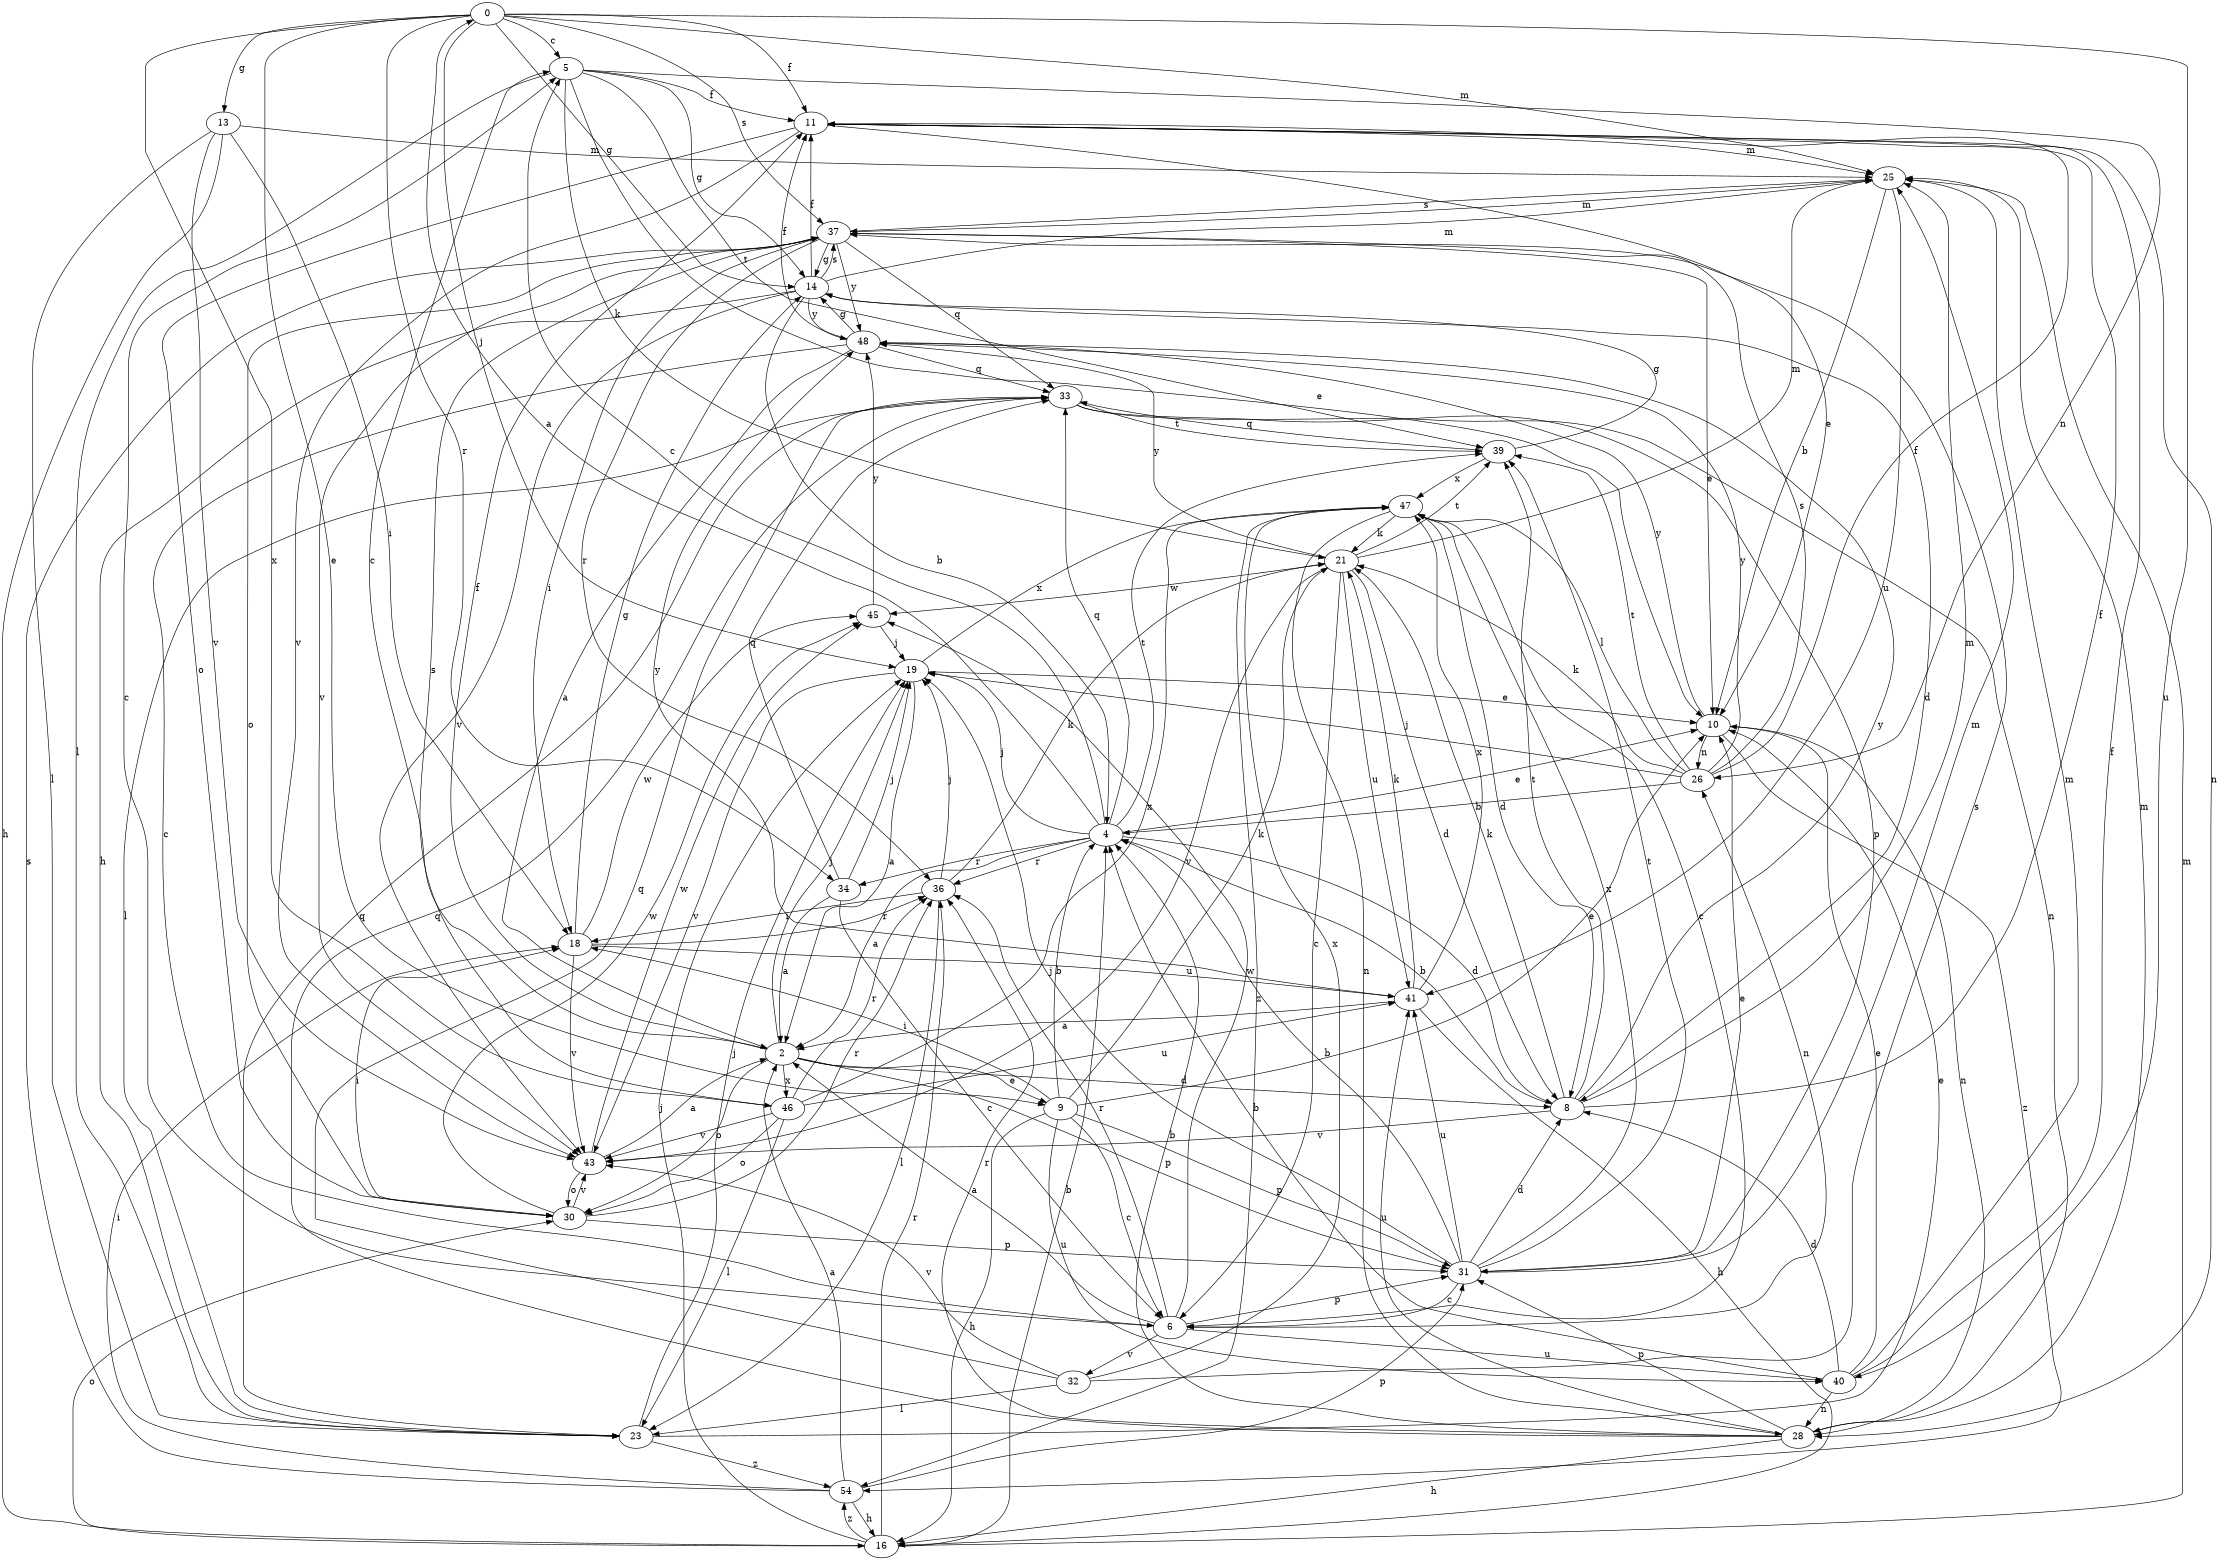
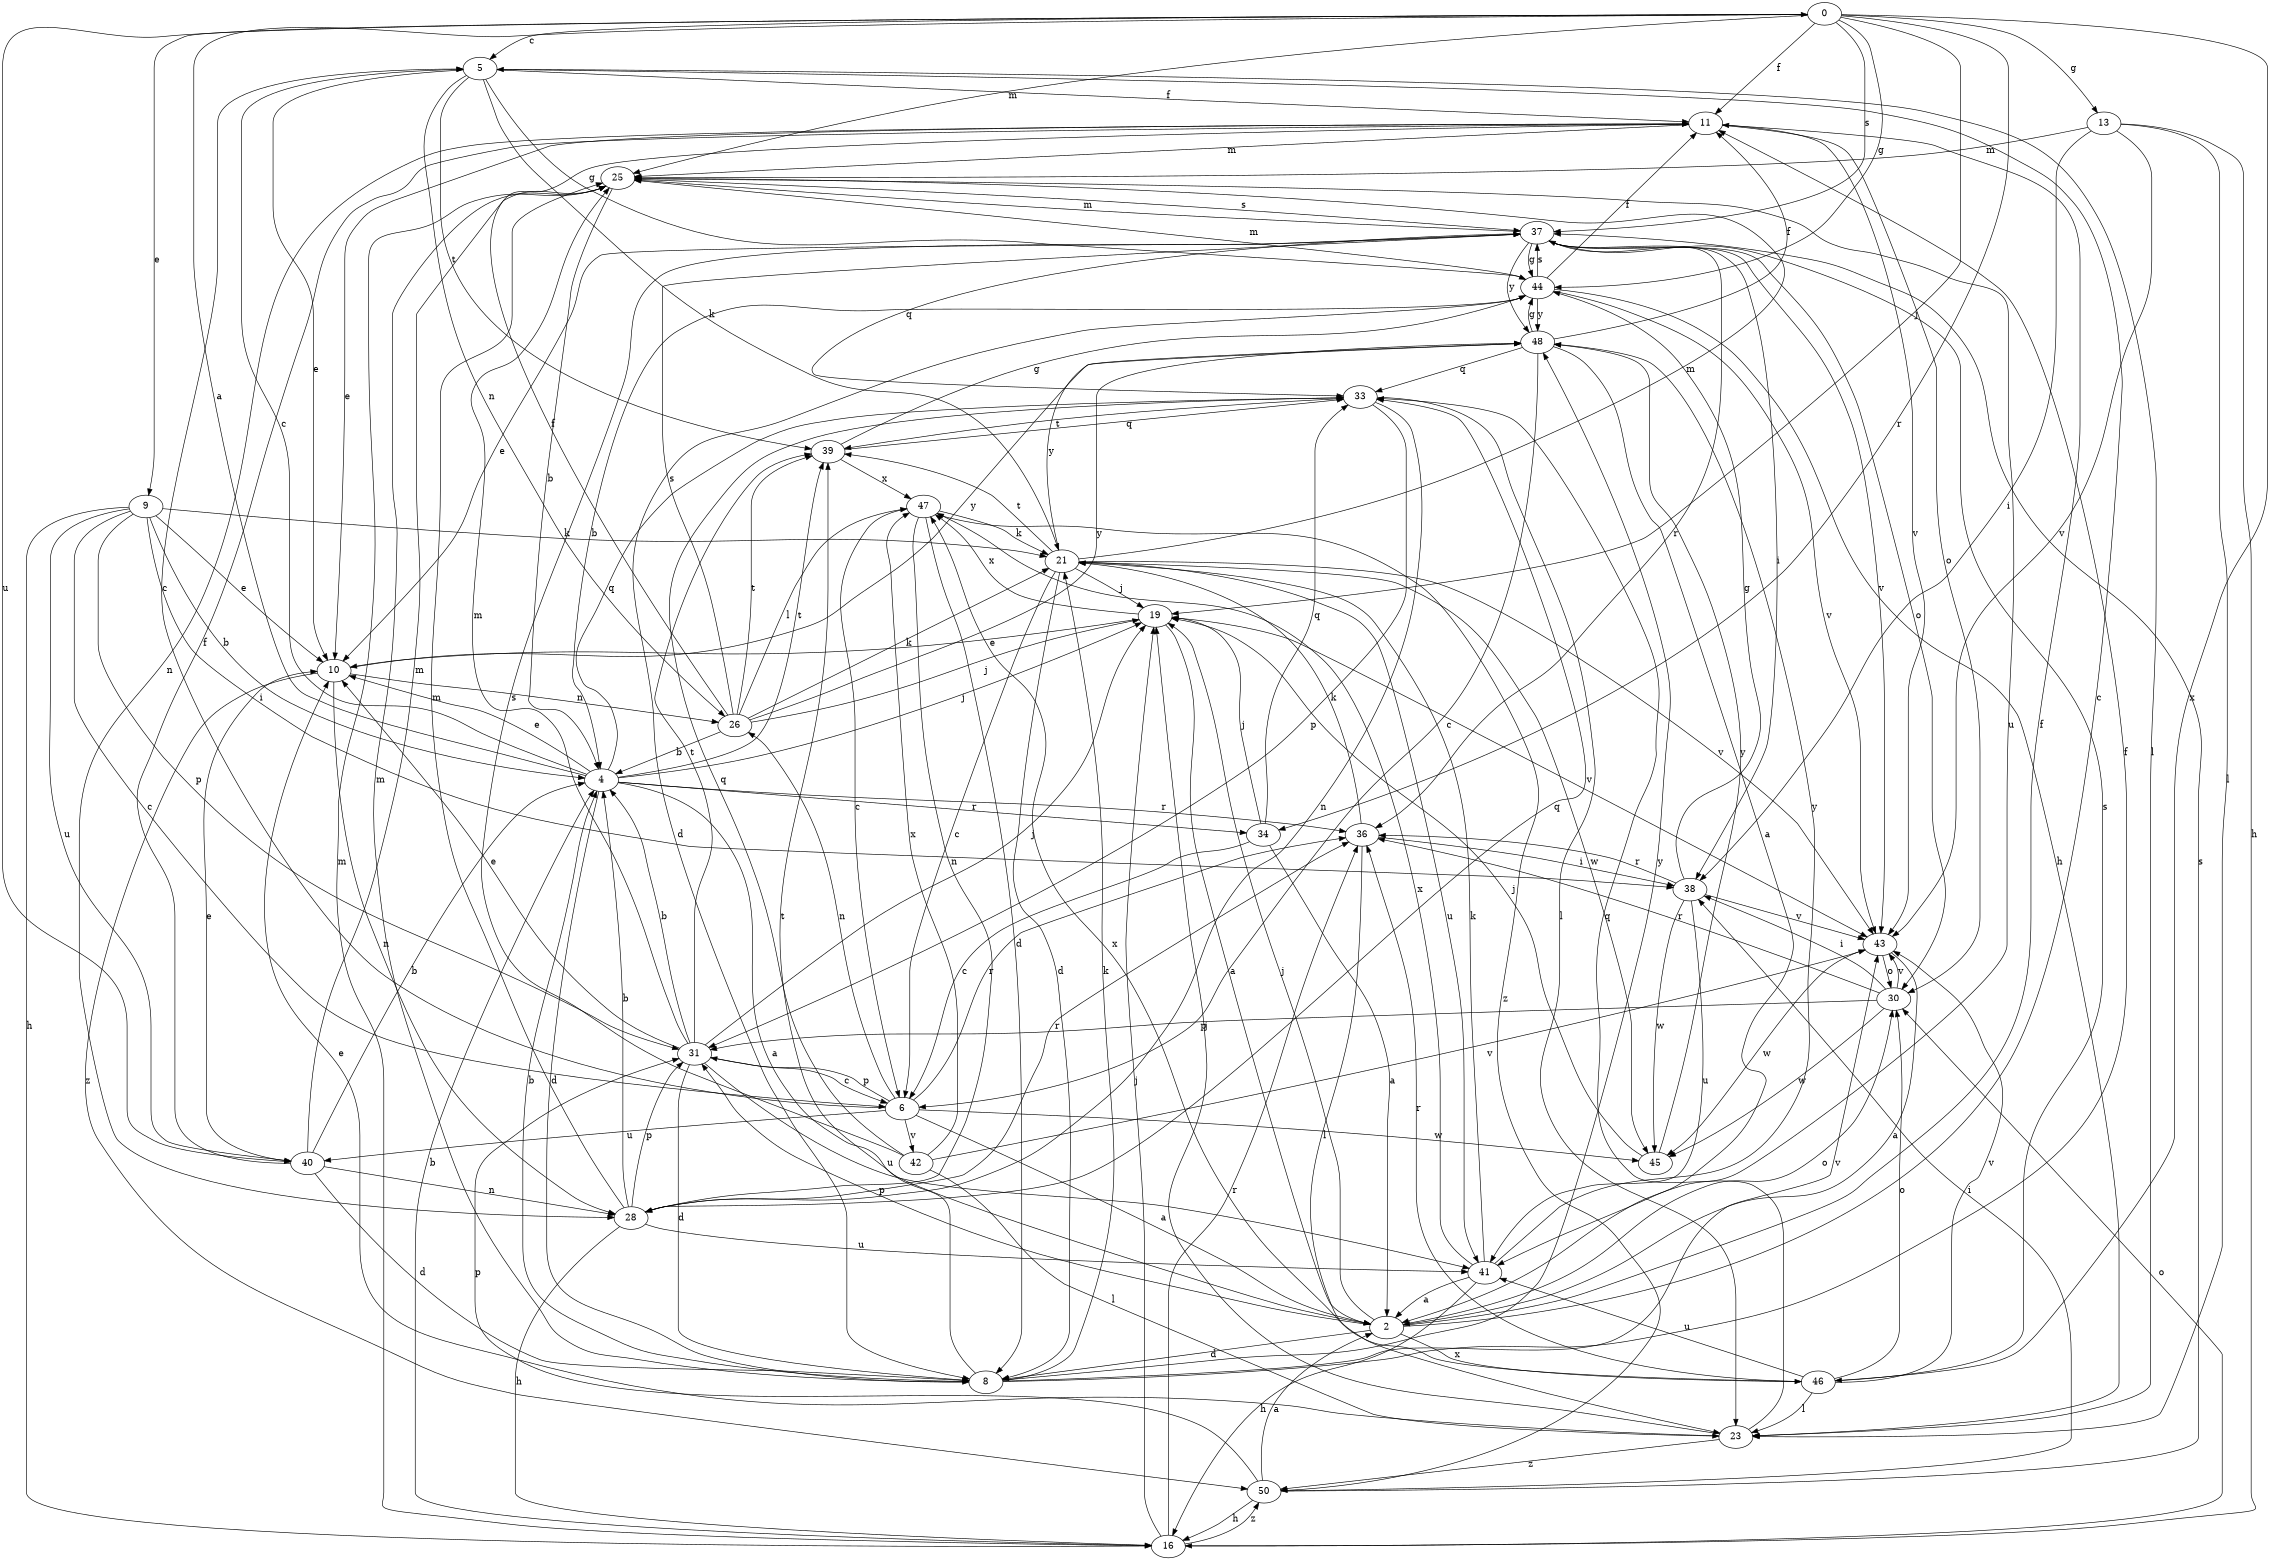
(812, 288) -> (1538, 288)
(1799, 448) -> (545, 490)
(949, 780) -> (1107, 586)
(1607, 904) -> none
(575, 944) -> (1690, 890)
(916, 1066) -> none
(1073, 1382) -> (916, 1163)
(846, 1492) -> (1264, 1492)
